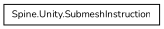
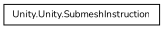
(82, 15) -> (82, 15)
